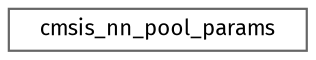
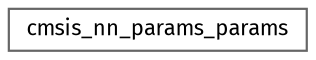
(158, 30) -> (158, 30)
